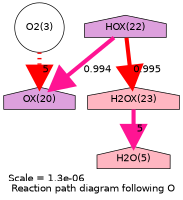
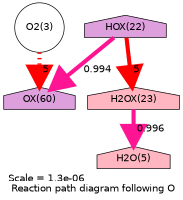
(146, 70) -> (135, 70)
(39, 99) -> (39, 99)
(138, 129) -> (149, 129)
